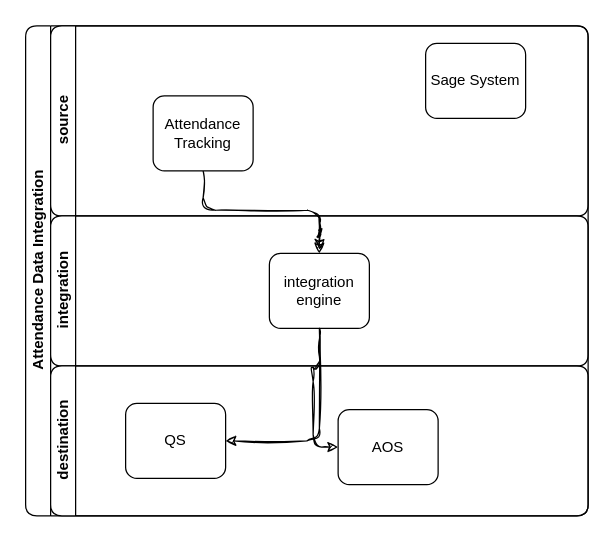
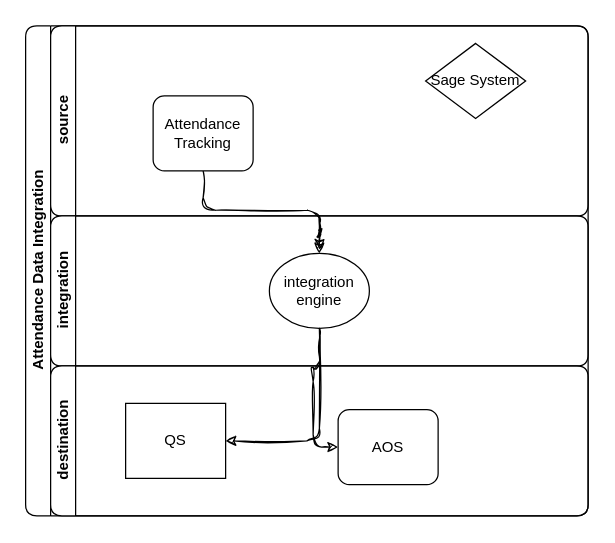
(476, 81) -> (476, 81)
(319, 291) -> (319, 291)
(176, 441) -> (176, 441)
